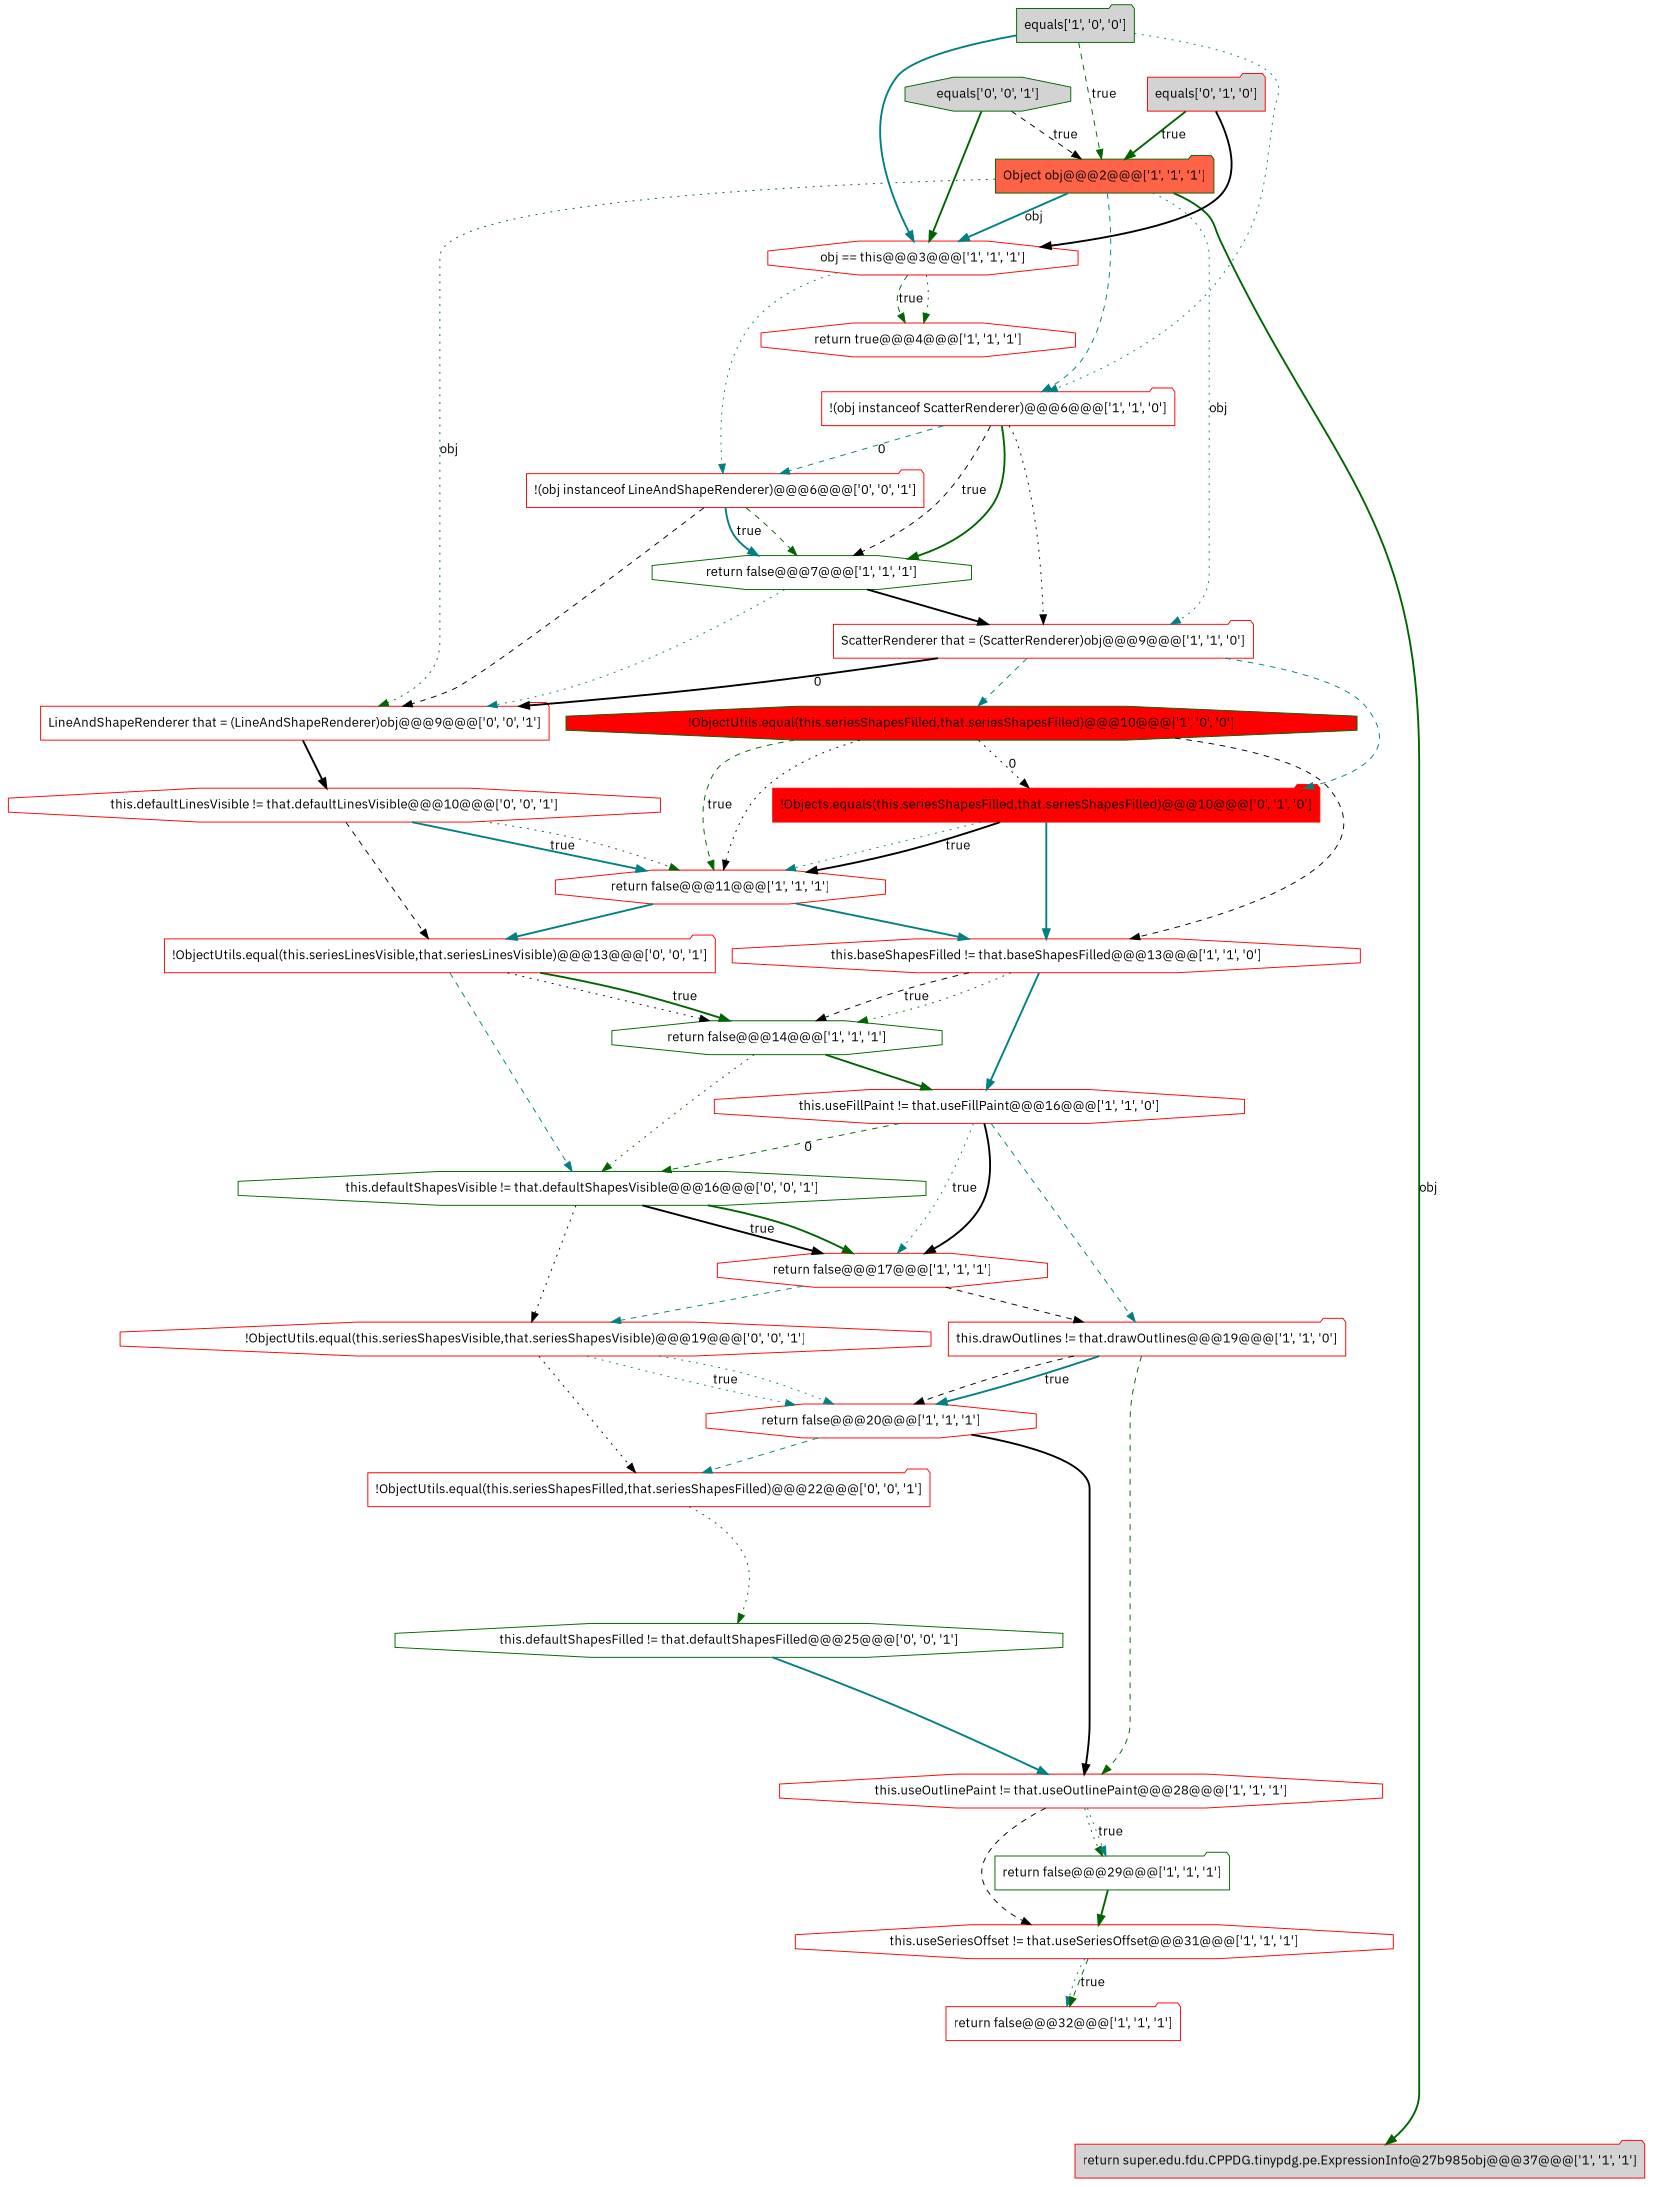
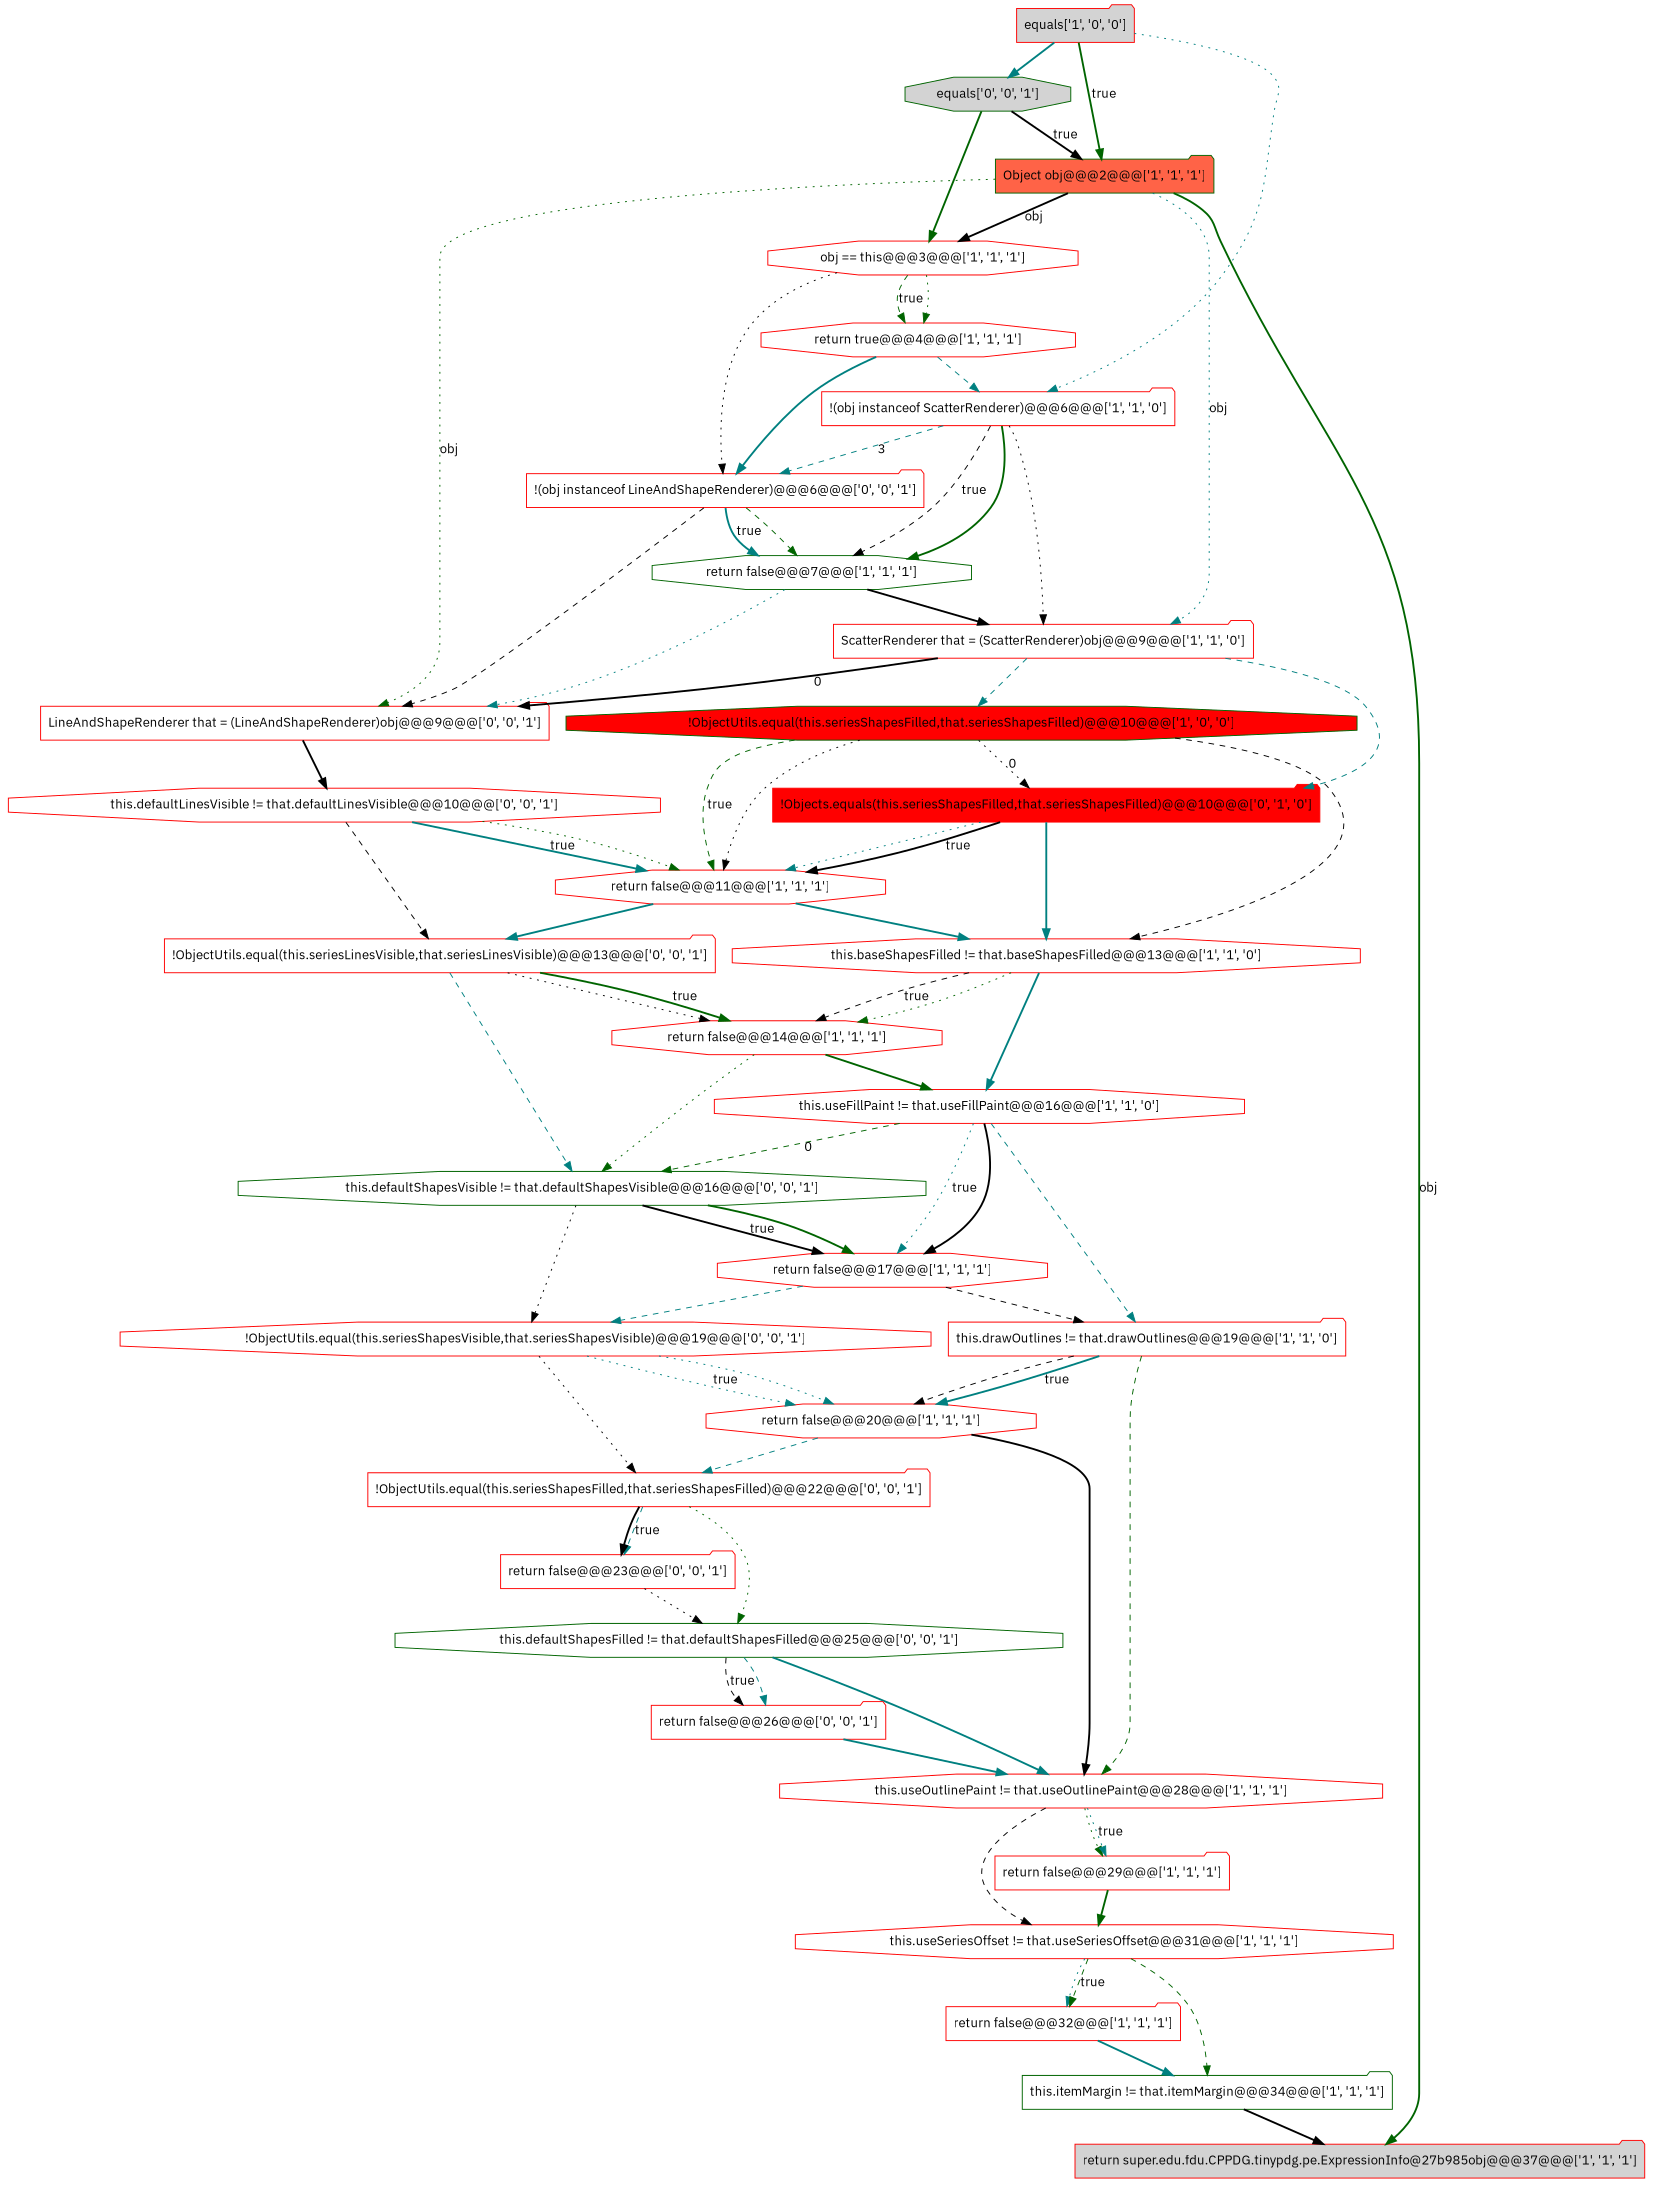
(1075, 25) -> (1075, 25)
(888, 92) -> (1035, 57)
(1206, 94) -> none
(1089, 96) -> (1089, 96)
(1042, 132) -> (1042, 132)
(1018, 215) -> (1018, 215)
(1105, 300) -> (955, 371)
(740, 343) -> (740, 343)
none -> (802, 402)
(882, 450) -> (882, 450)
(777, 1038) -> (777, 1038)
none -> (618, 1572)
none -> (769, 1722)
(1112, 1873) -> (1112, 1873)
none -> (1207, 2092)
